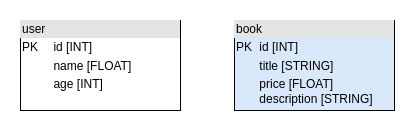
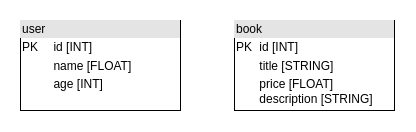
(315, 66) -> (315, 66)
